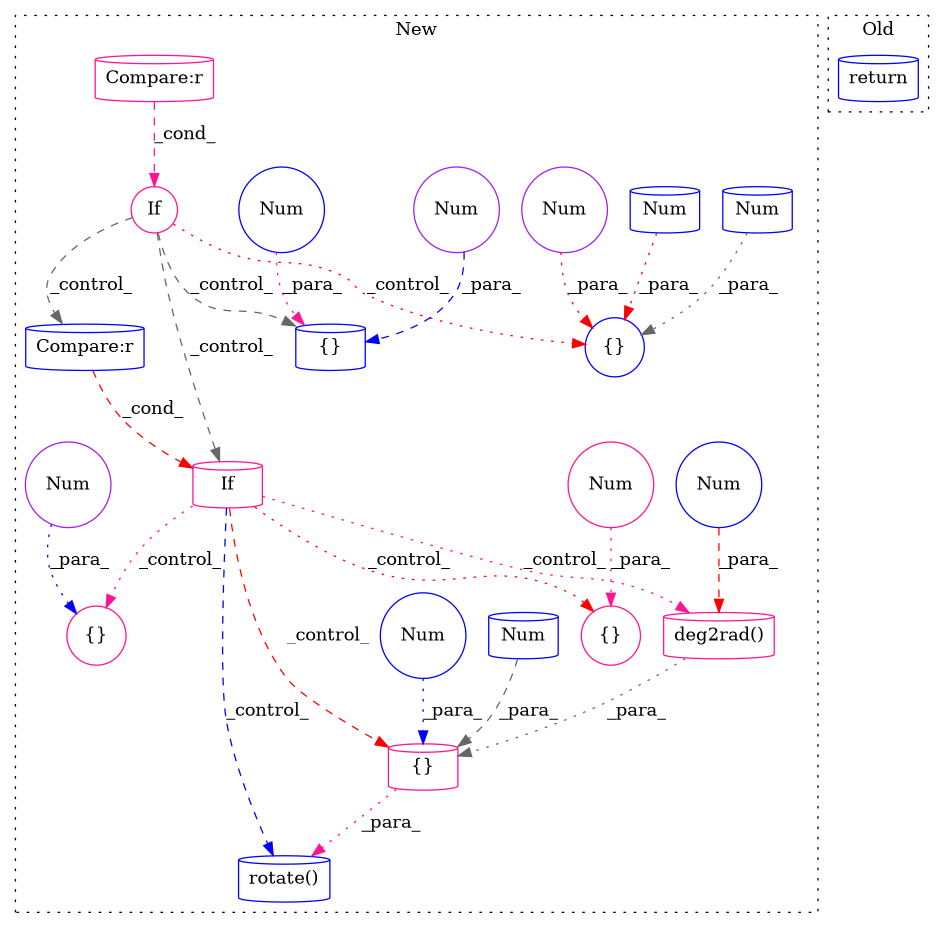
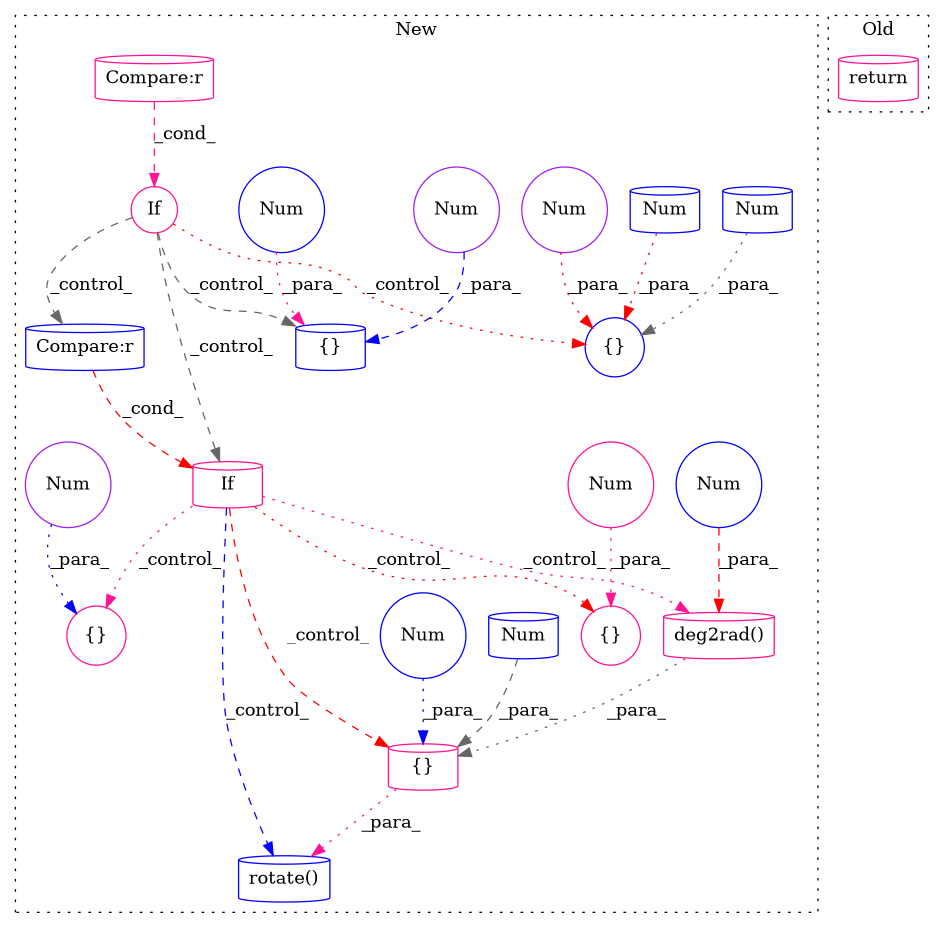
(878, 78) -> (878, 78)
